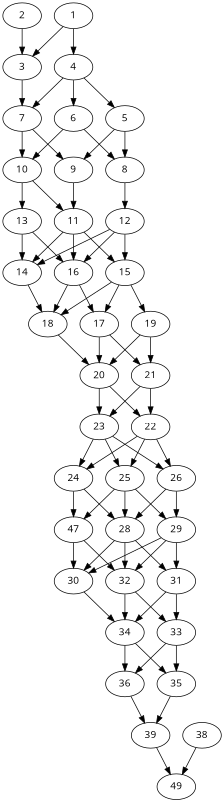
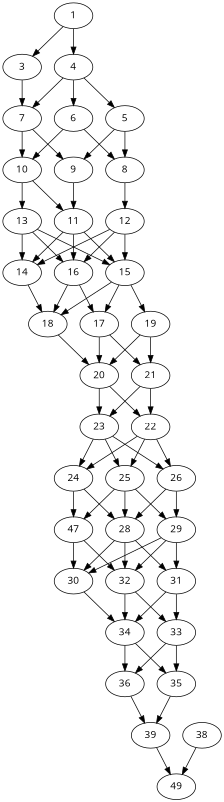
(22, 16) -> none
none -> (69, 245)
